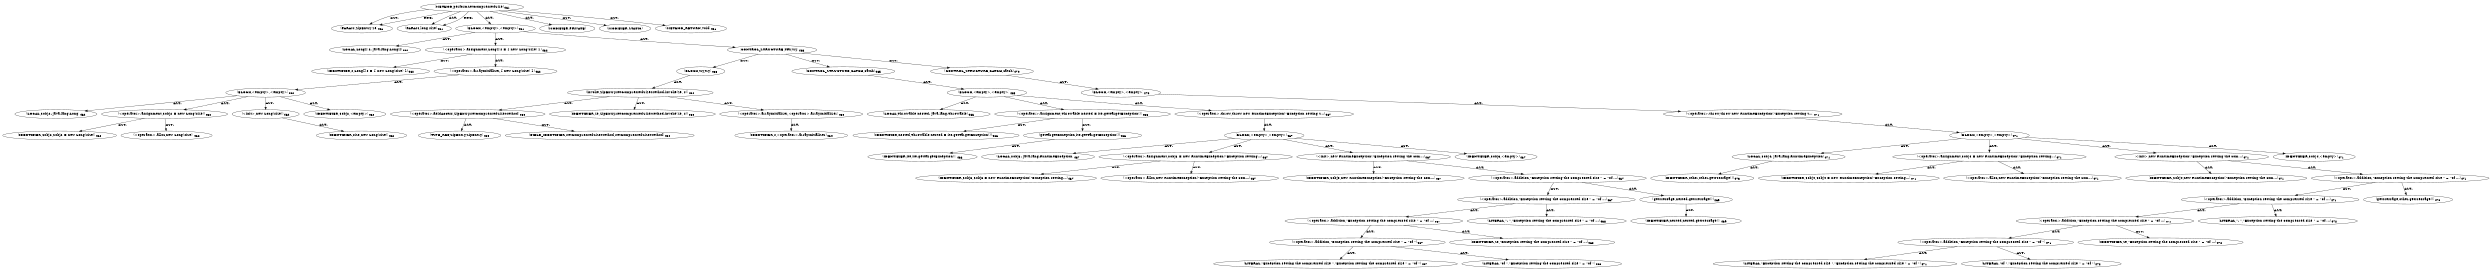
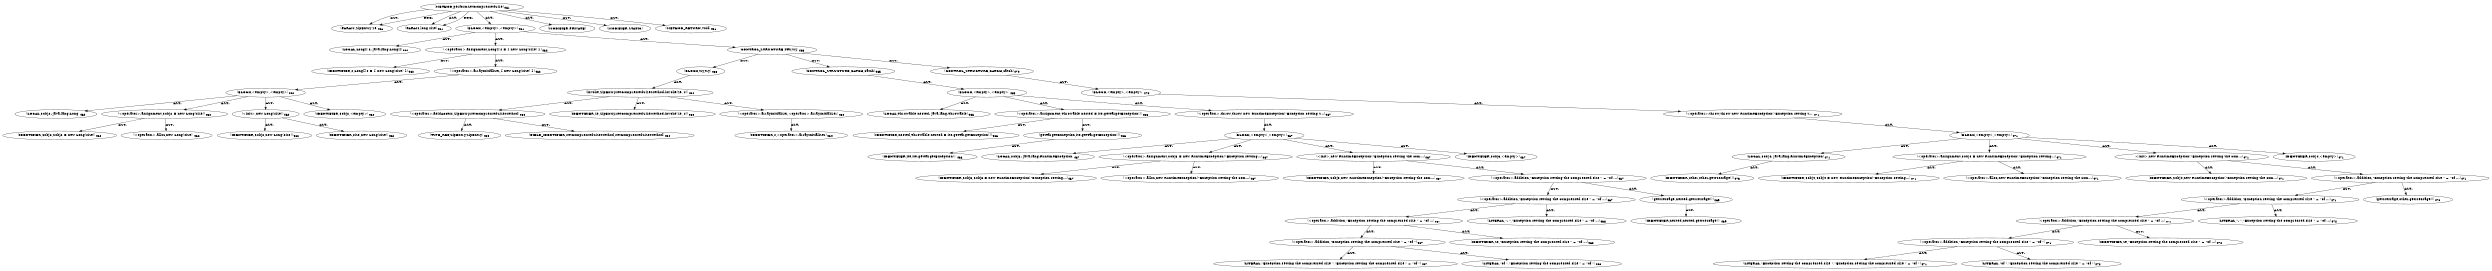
none -> (265, 135)
